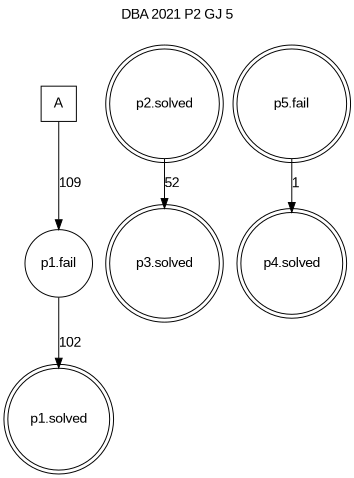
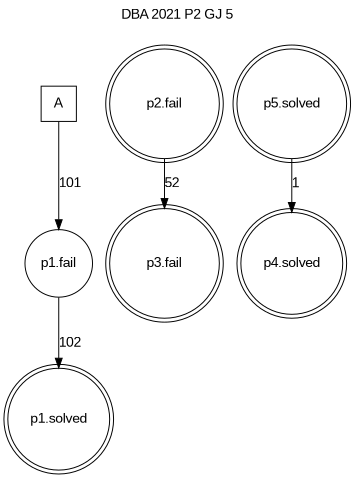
(164, 104) -> (164, 104)
(292, 104) -> (292, 104)
(70, 184) -> (70, 184)
(164, 263) -> (164, 263)
